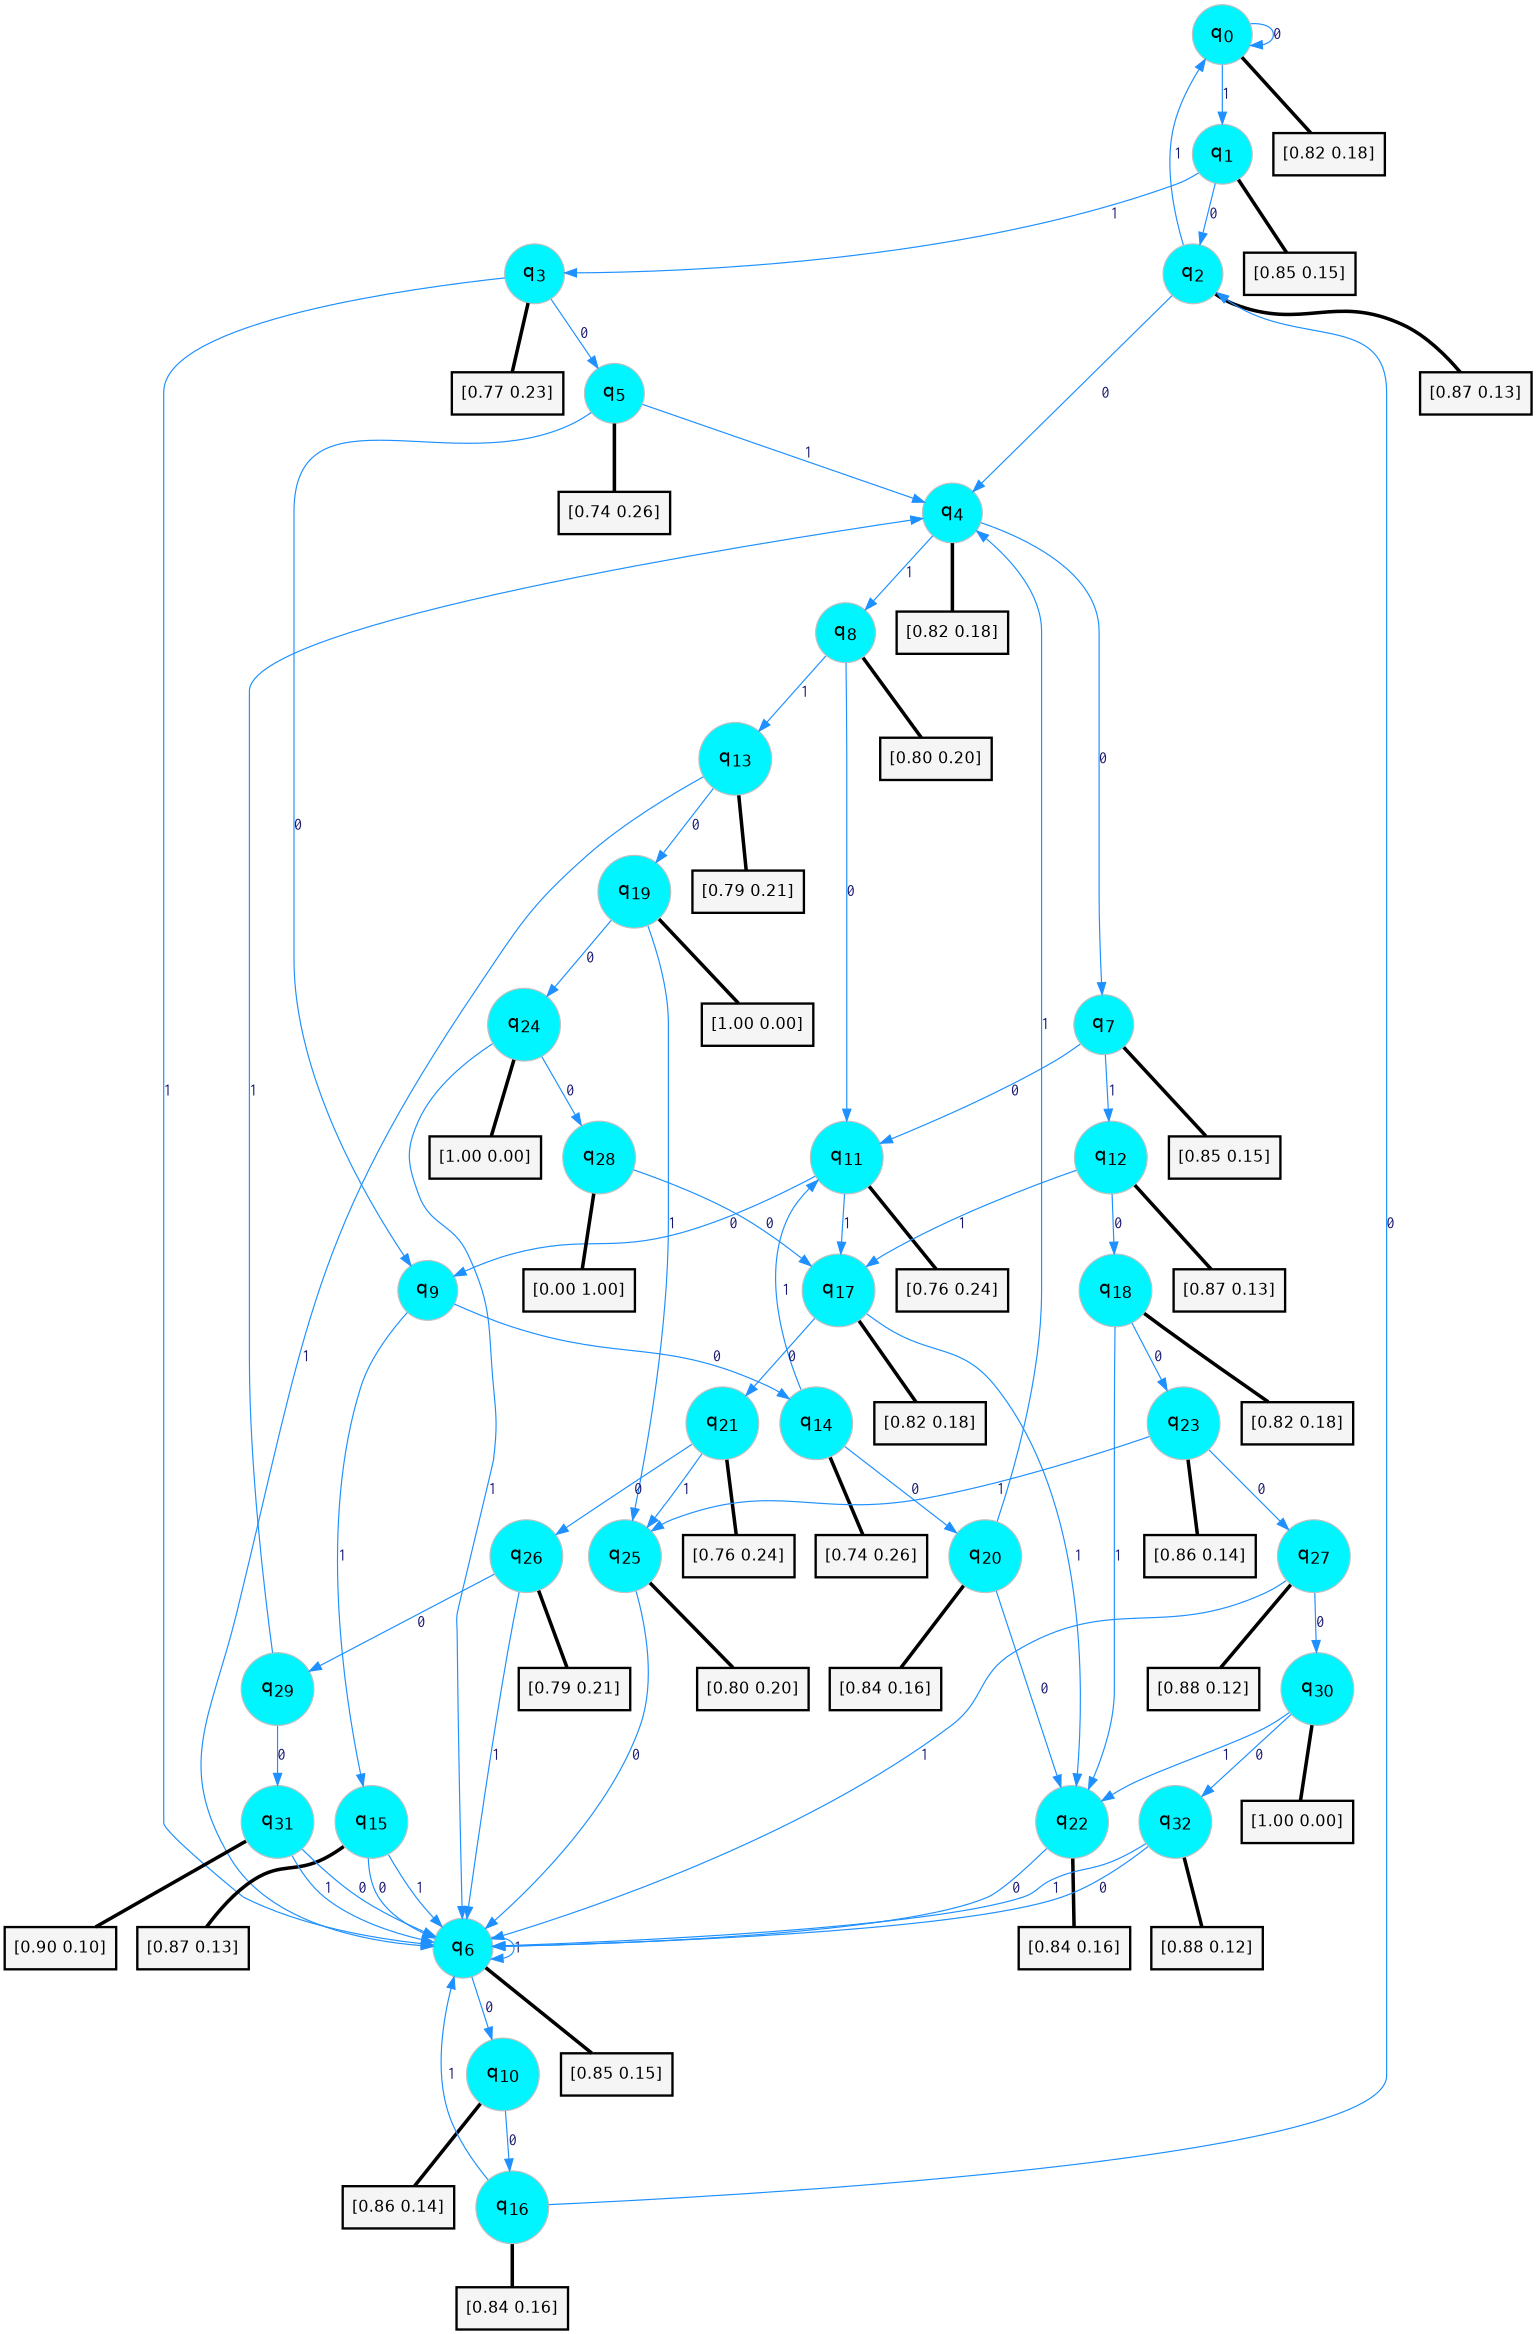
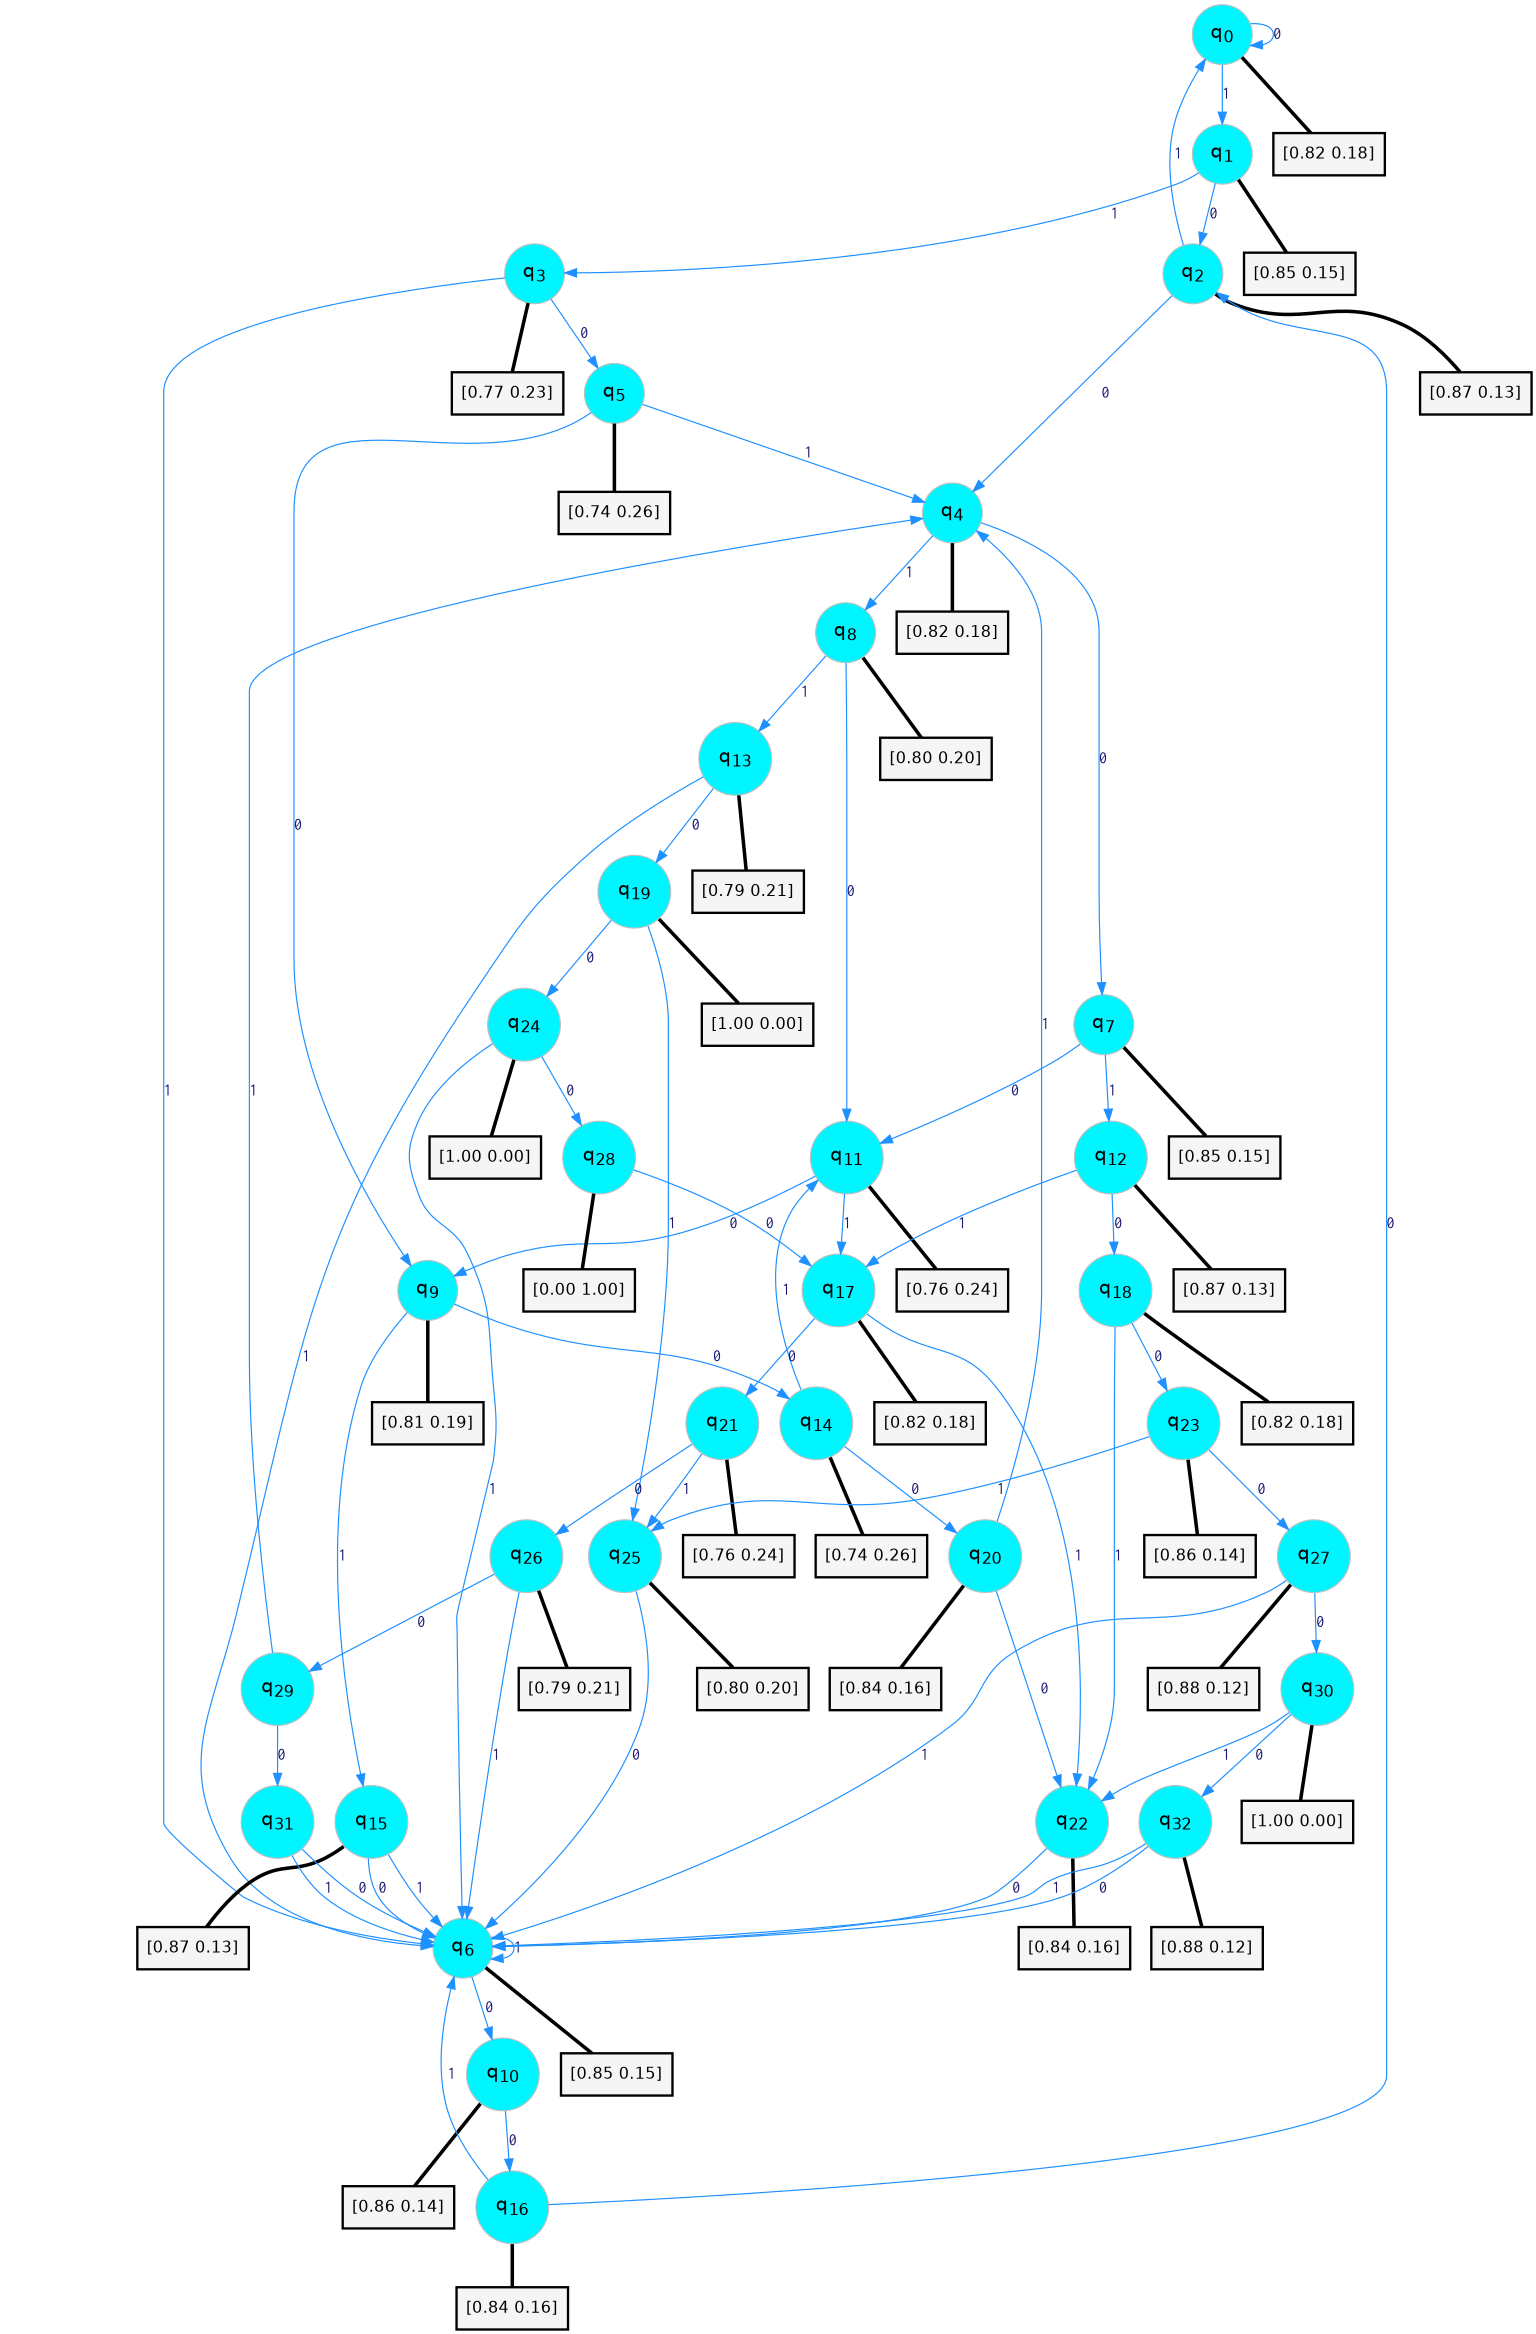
none -> (428, 1423)
(60, 1948) -> none
